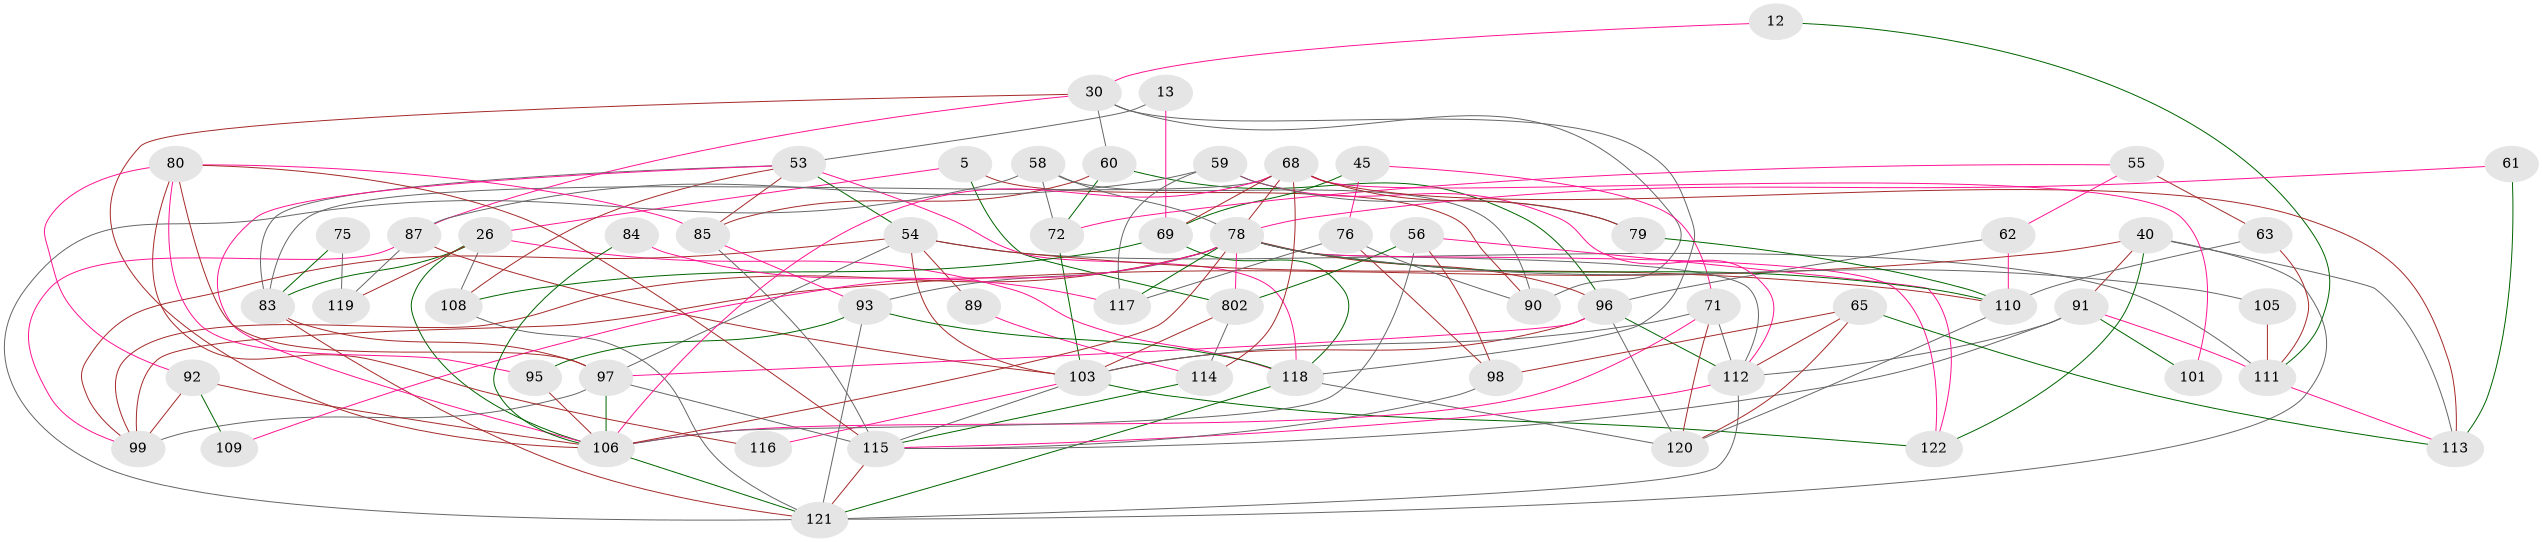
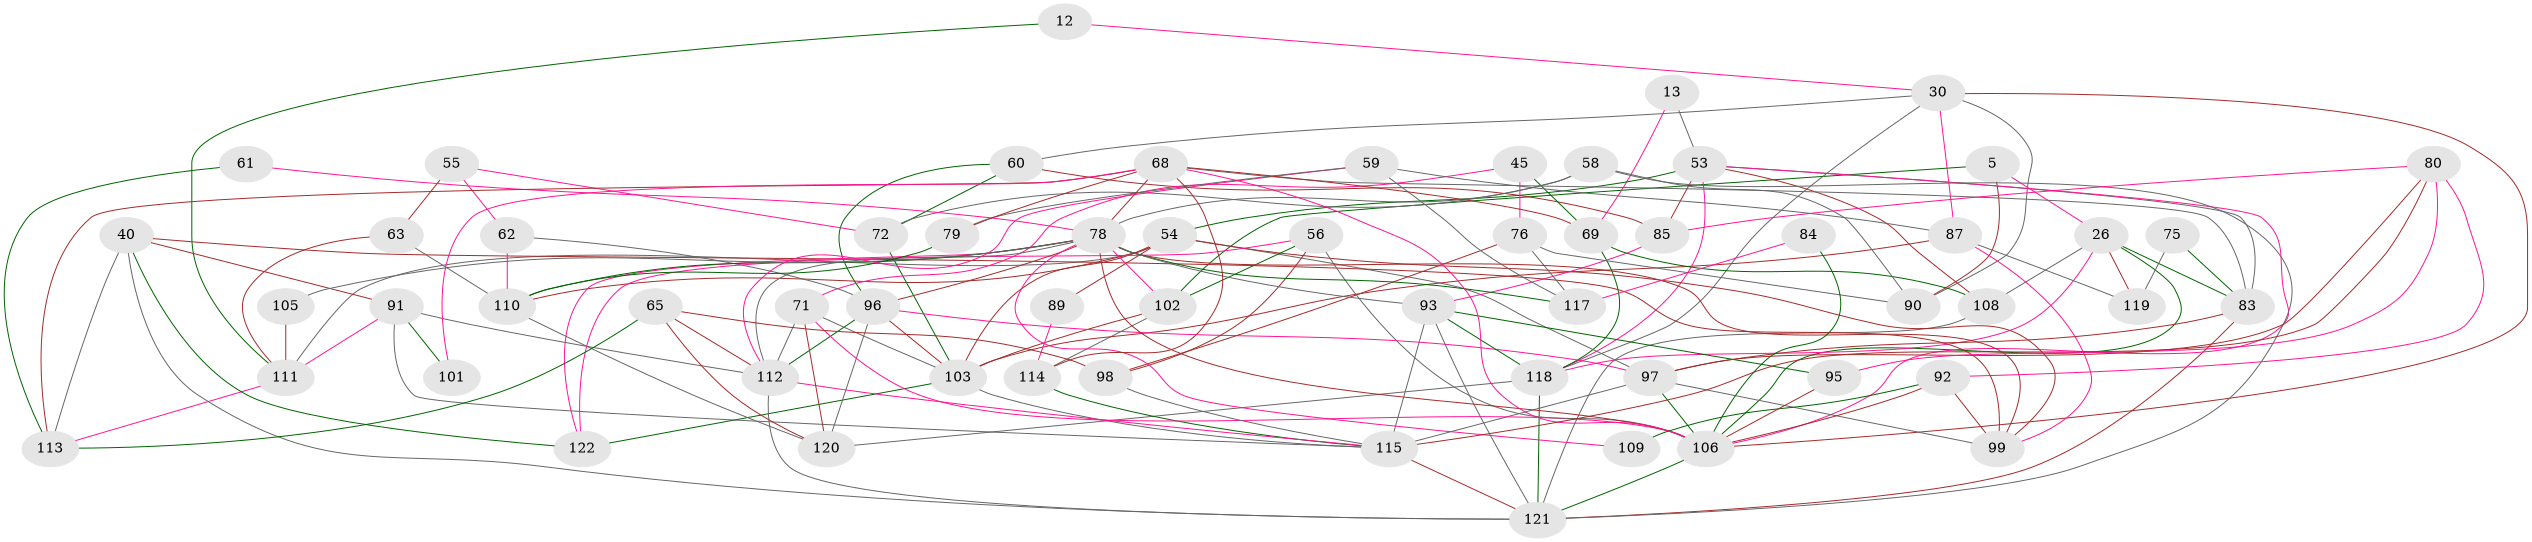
(1235, 307) -> (1168, 307)
(795, 325) -> (1409, 378)
(763, 449) -> none
